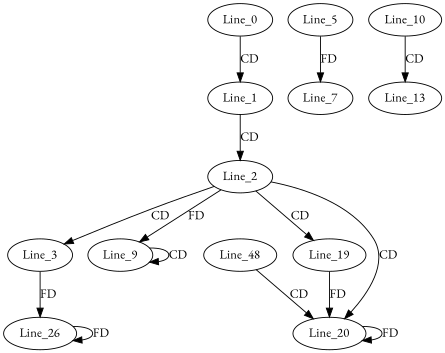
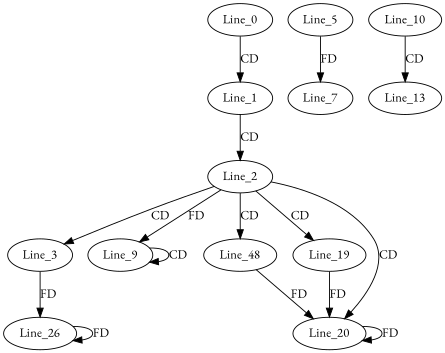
none -> (240, 211)
(299, 294) -> (299, 294)
